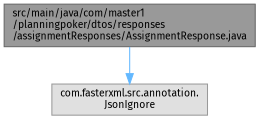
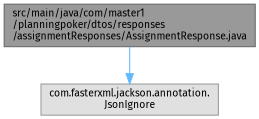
(130, 100) -> (130, 100)
